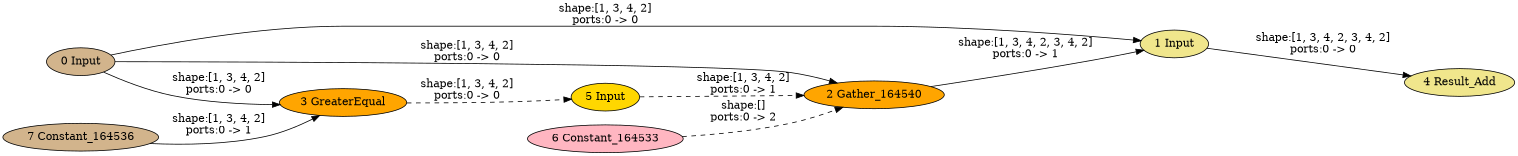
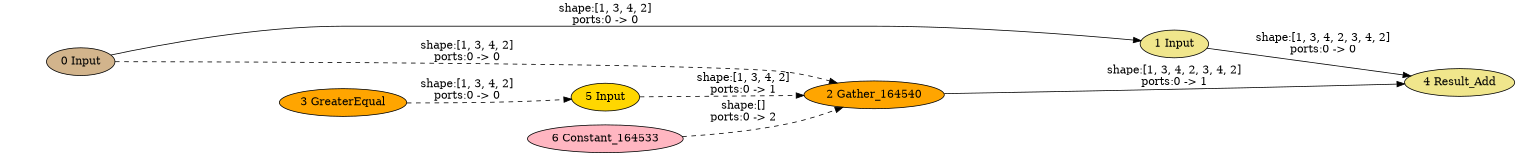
(473, 64) -> (473, 64)
(1034, 70) -> (1171, 89)
(186, 98) -> none
(81, 137) -> none
